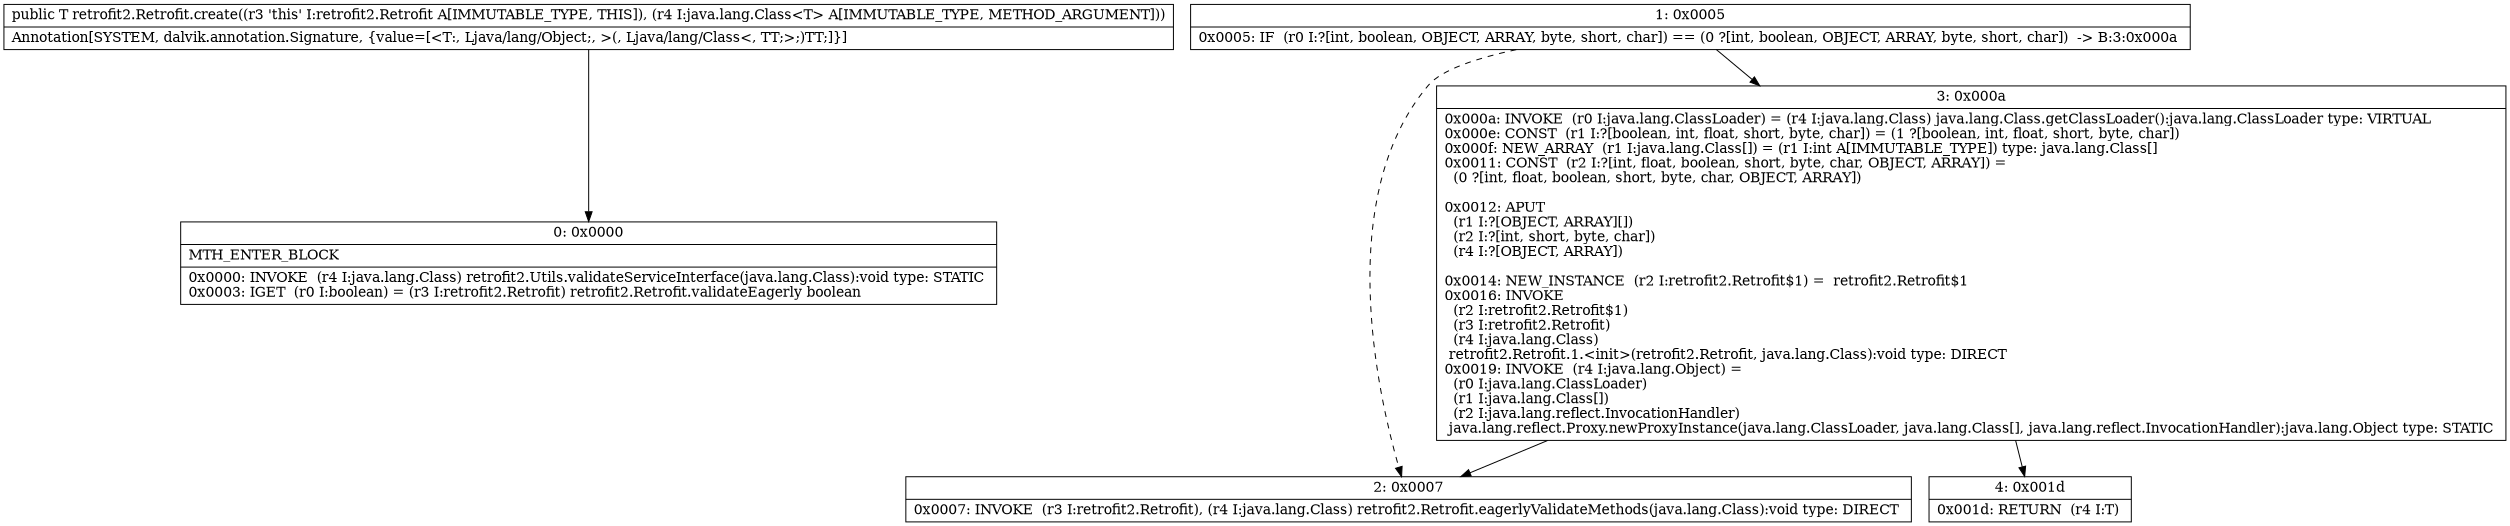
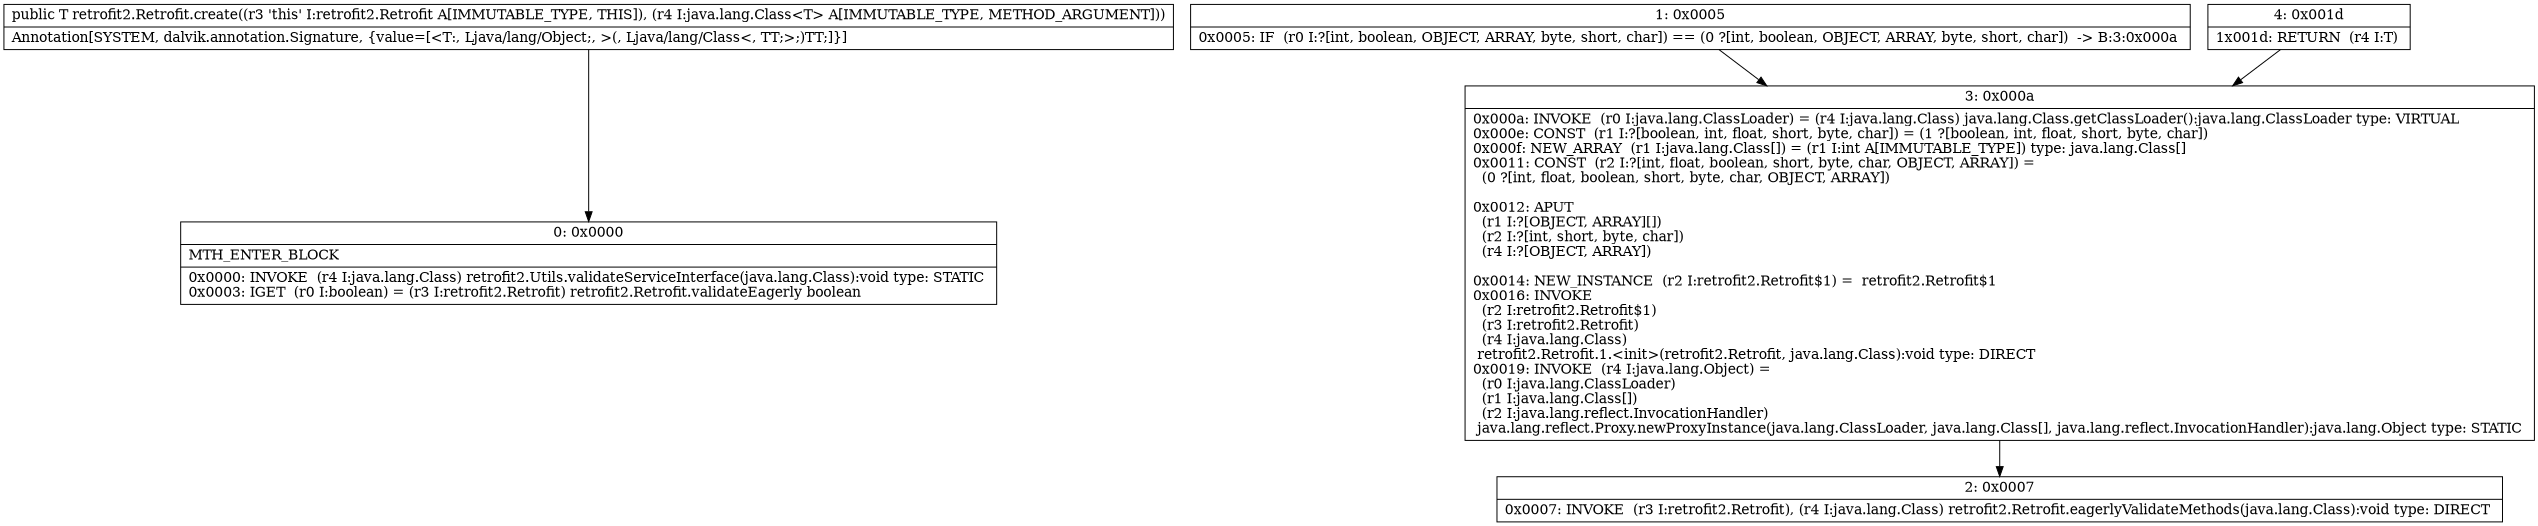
(1374, 224) -> none
(2019, 454) -> (2261, 65)
(2030, 510) -> (2309, 38)
